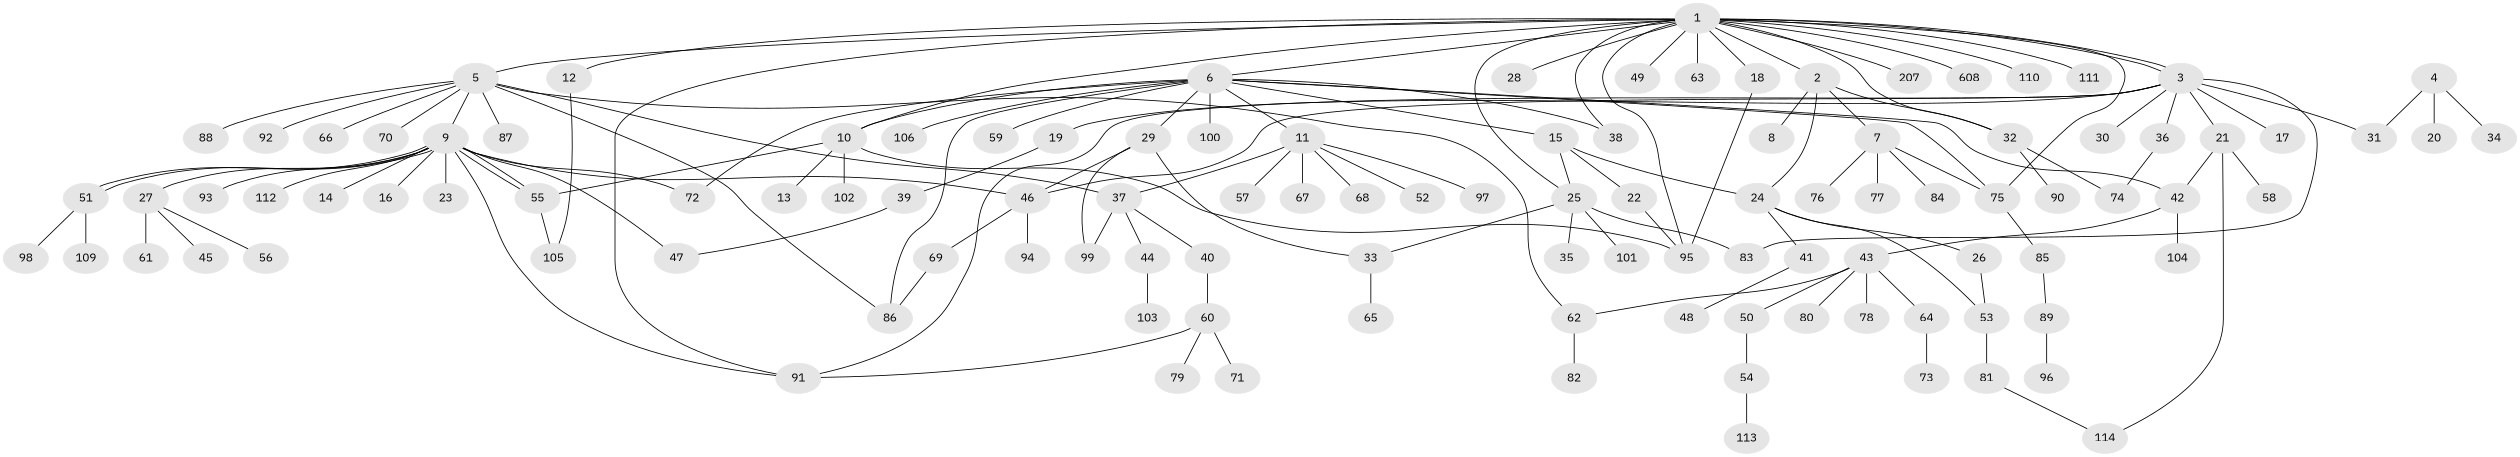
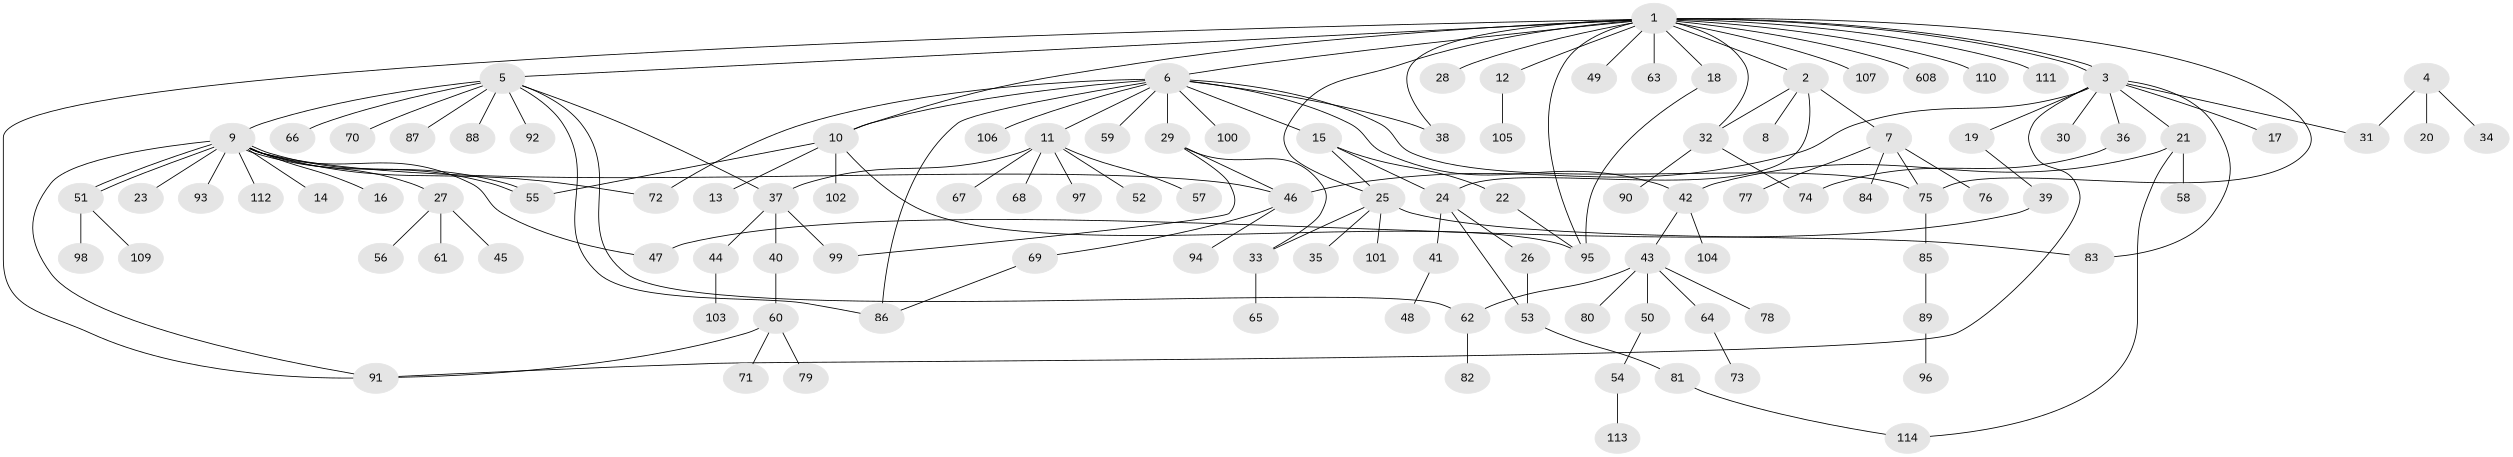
(1909, 78) -> (1866, 78)
(545, 228) -> none
